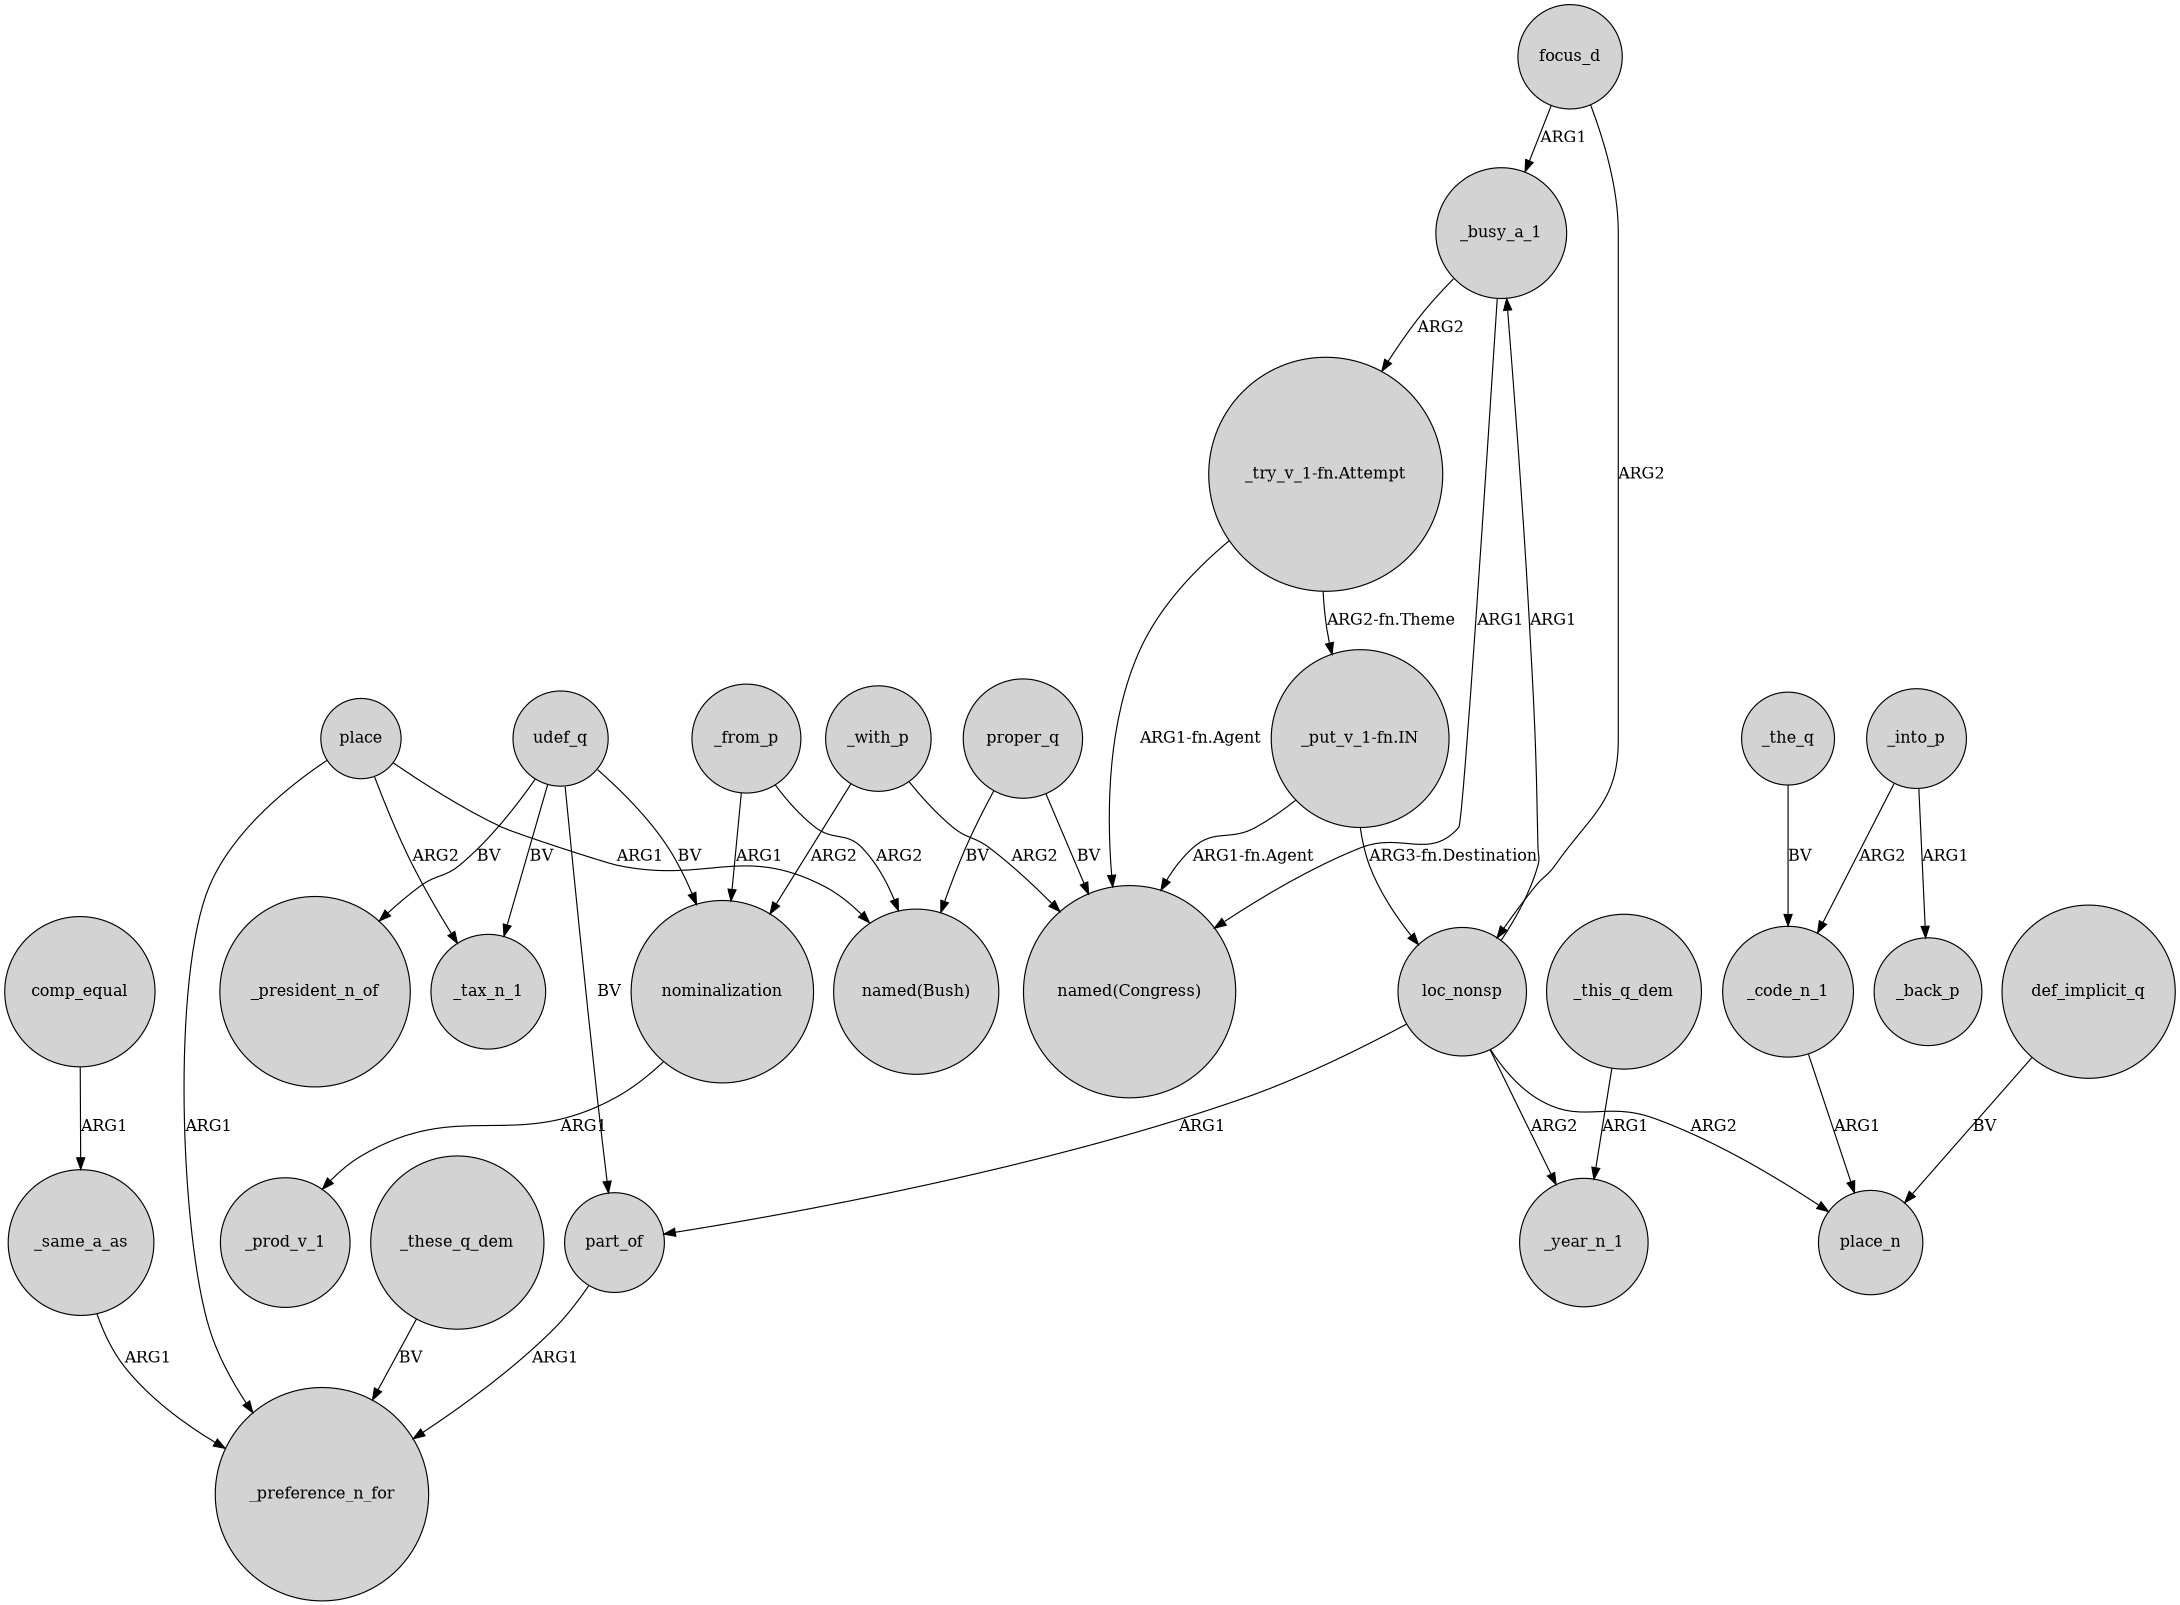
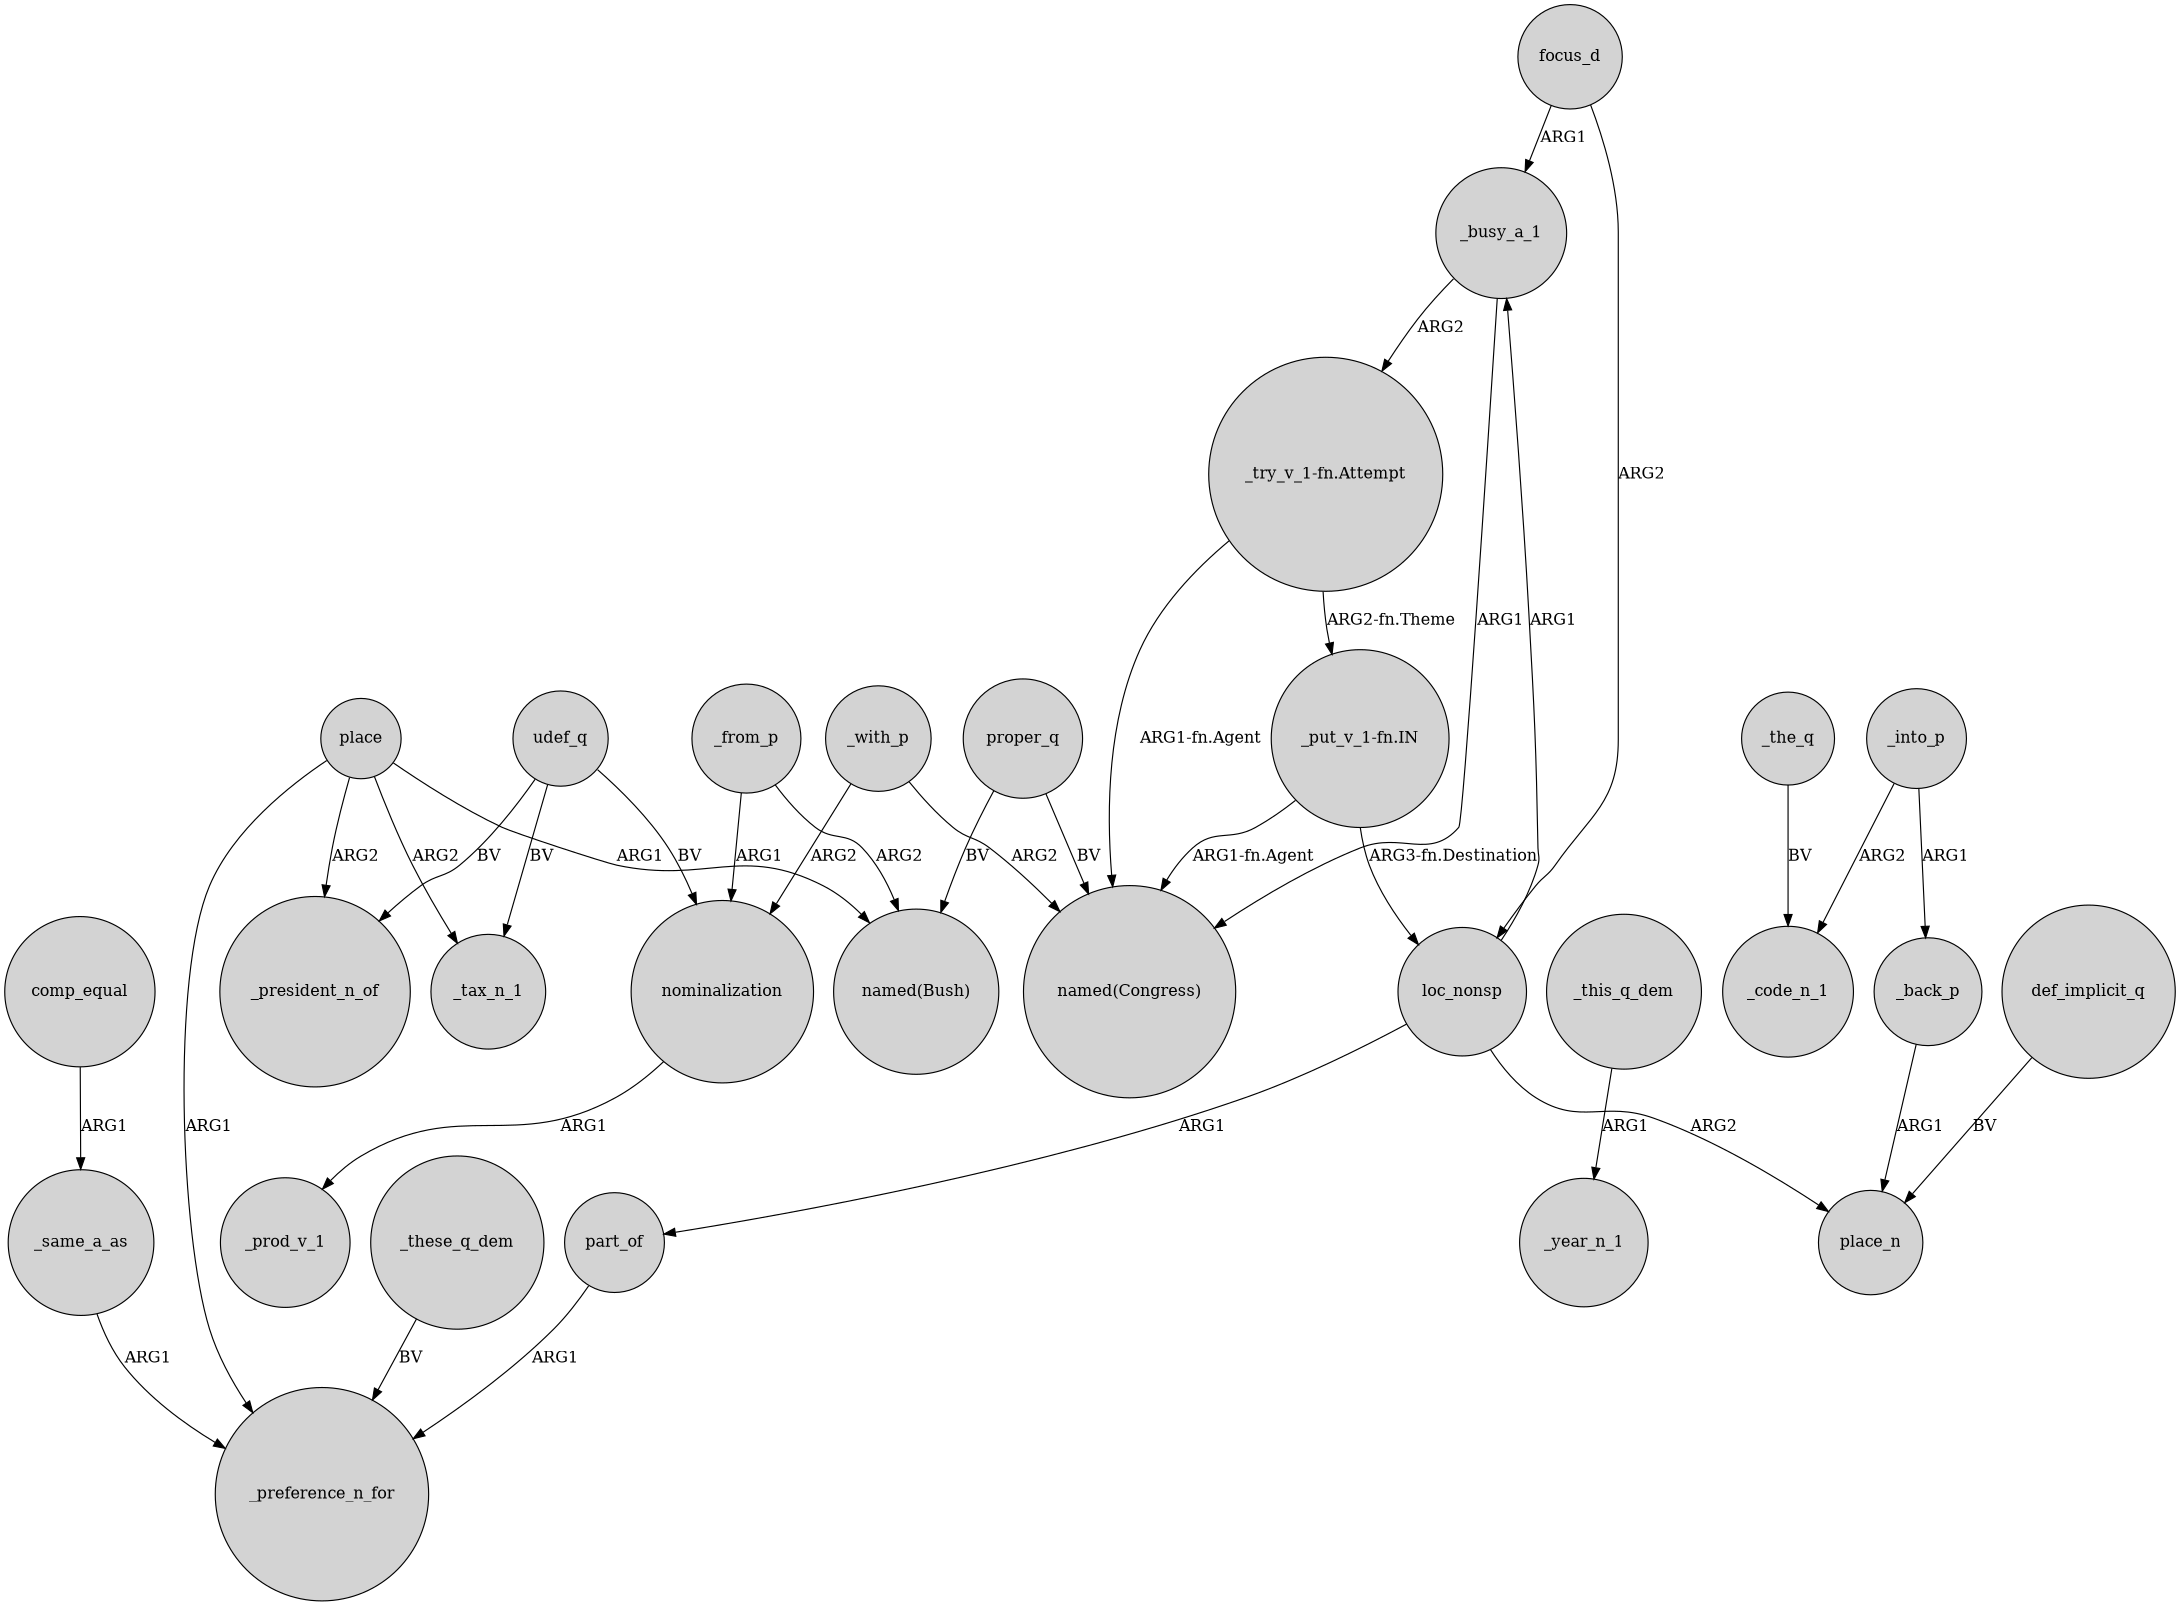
none -> (336, 831)
(585, 984) -> none
(1520, 1112) -> none
(1830, 1118) -> (1901, 1112)
